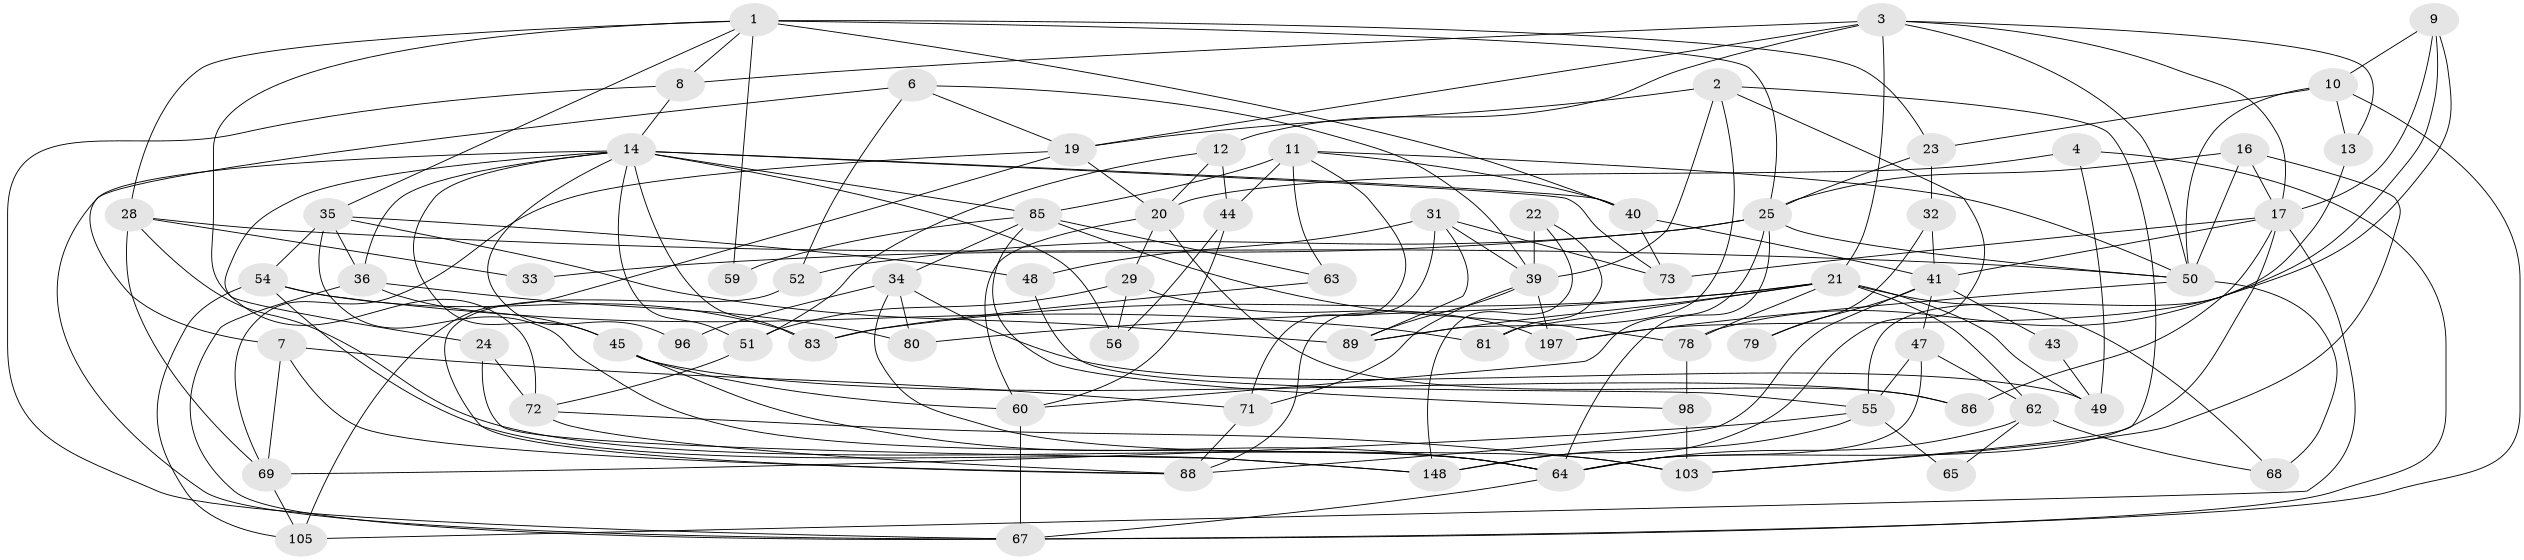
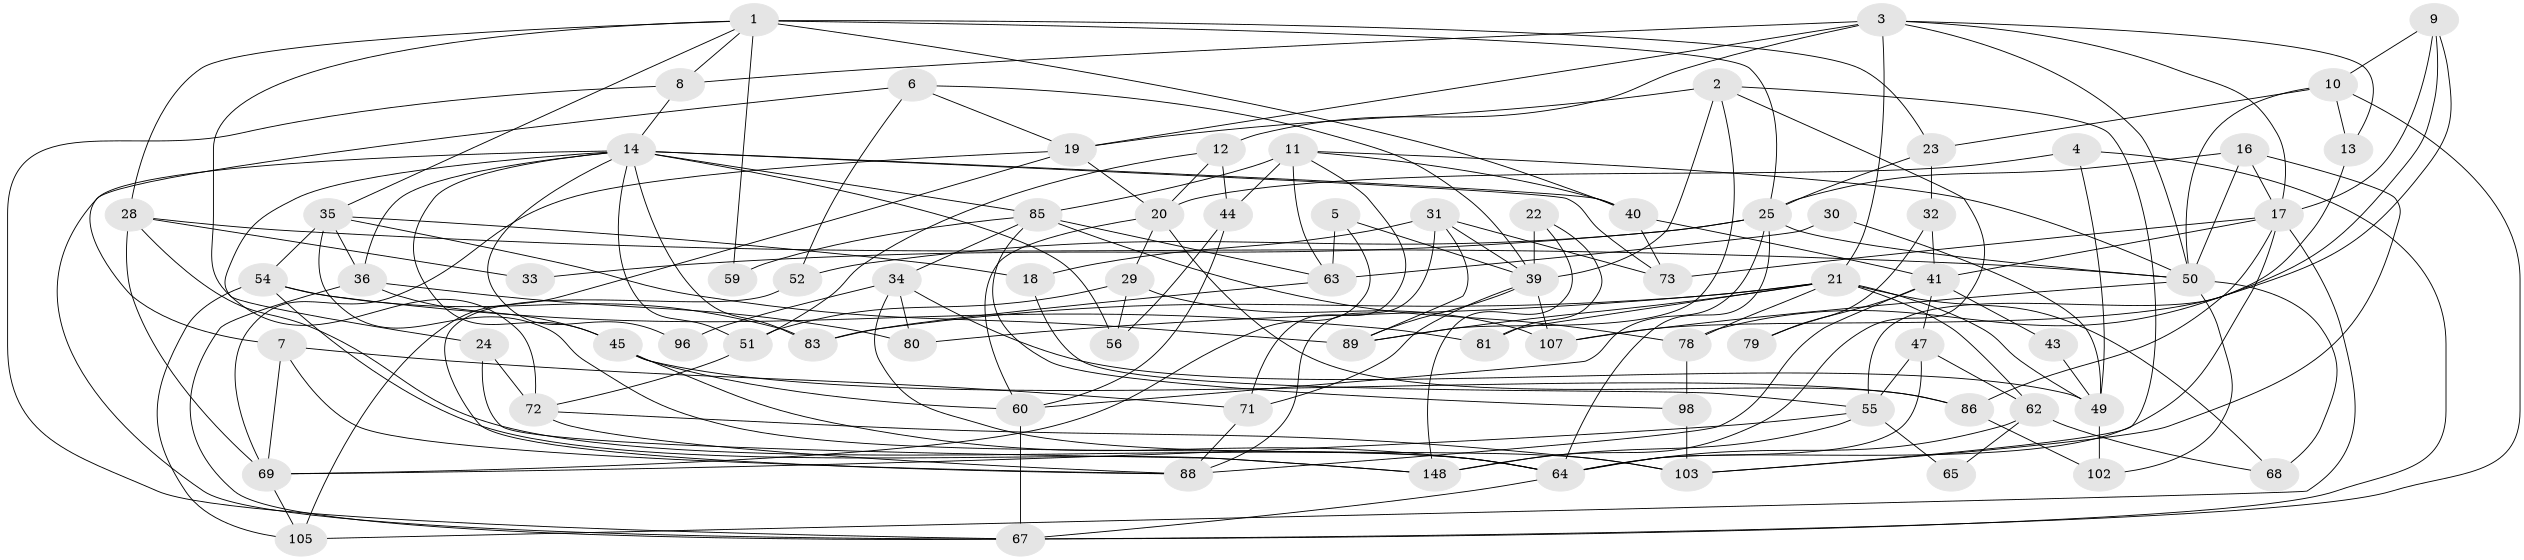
none -> (1336, 215)
none -> (1832, 215)
(1030, 280) -> (1030, 280)
(1551, 345) -> (1551, 345)
none -> (2099, 475)
